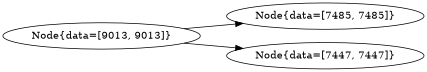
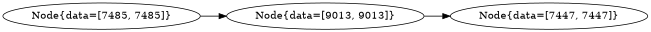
(210, 26) -> (210, 16)
